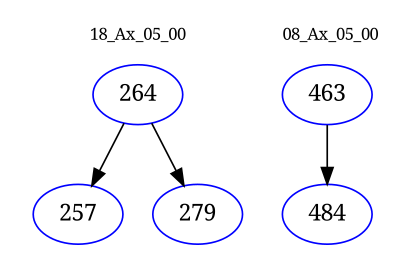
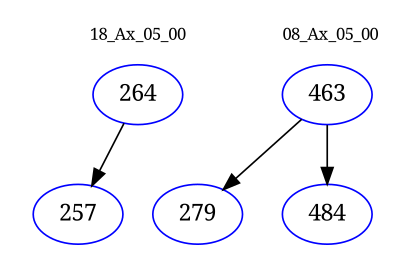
(164, 147) -> (280, 139)
